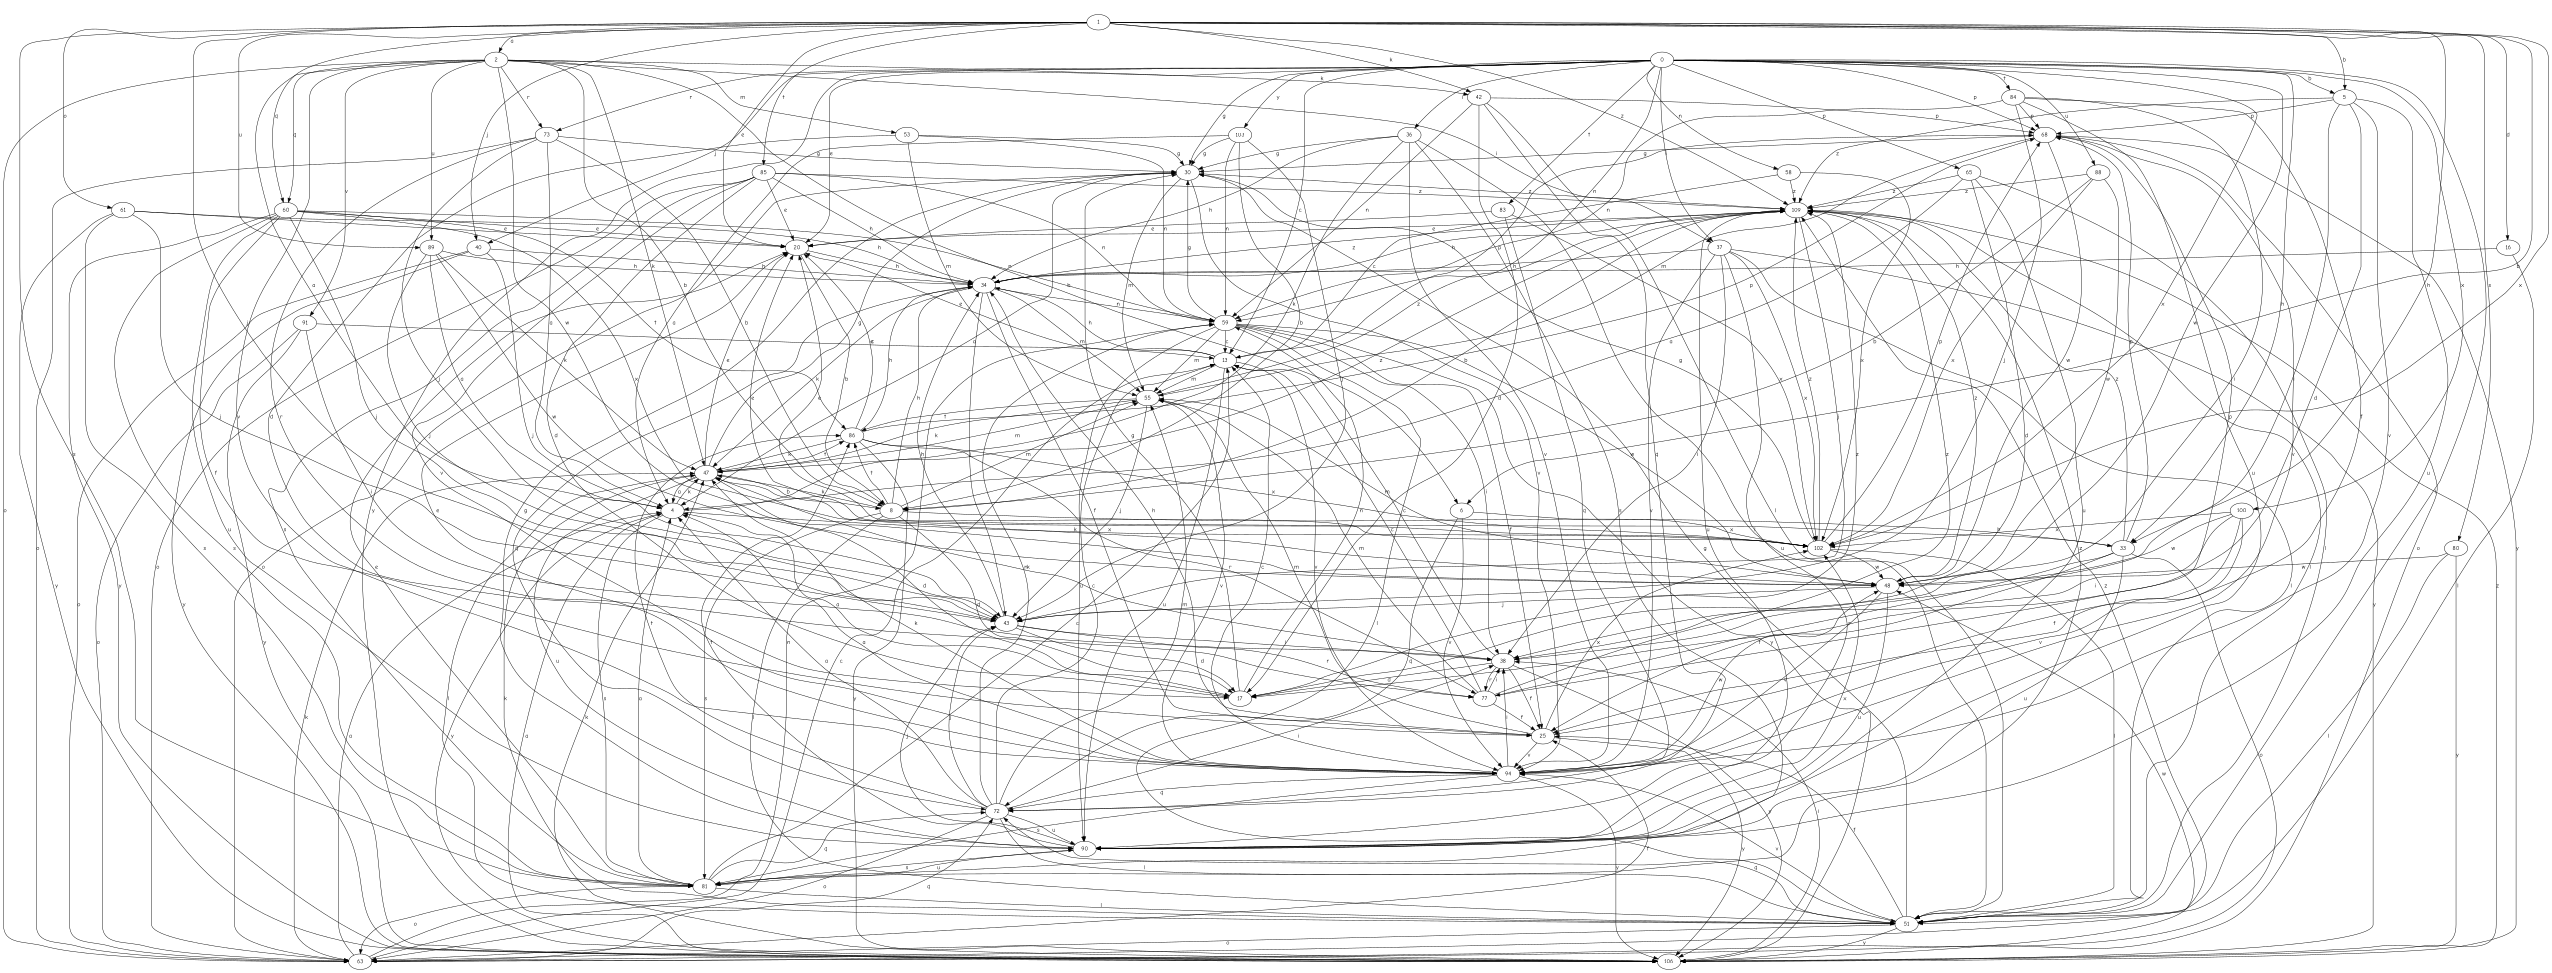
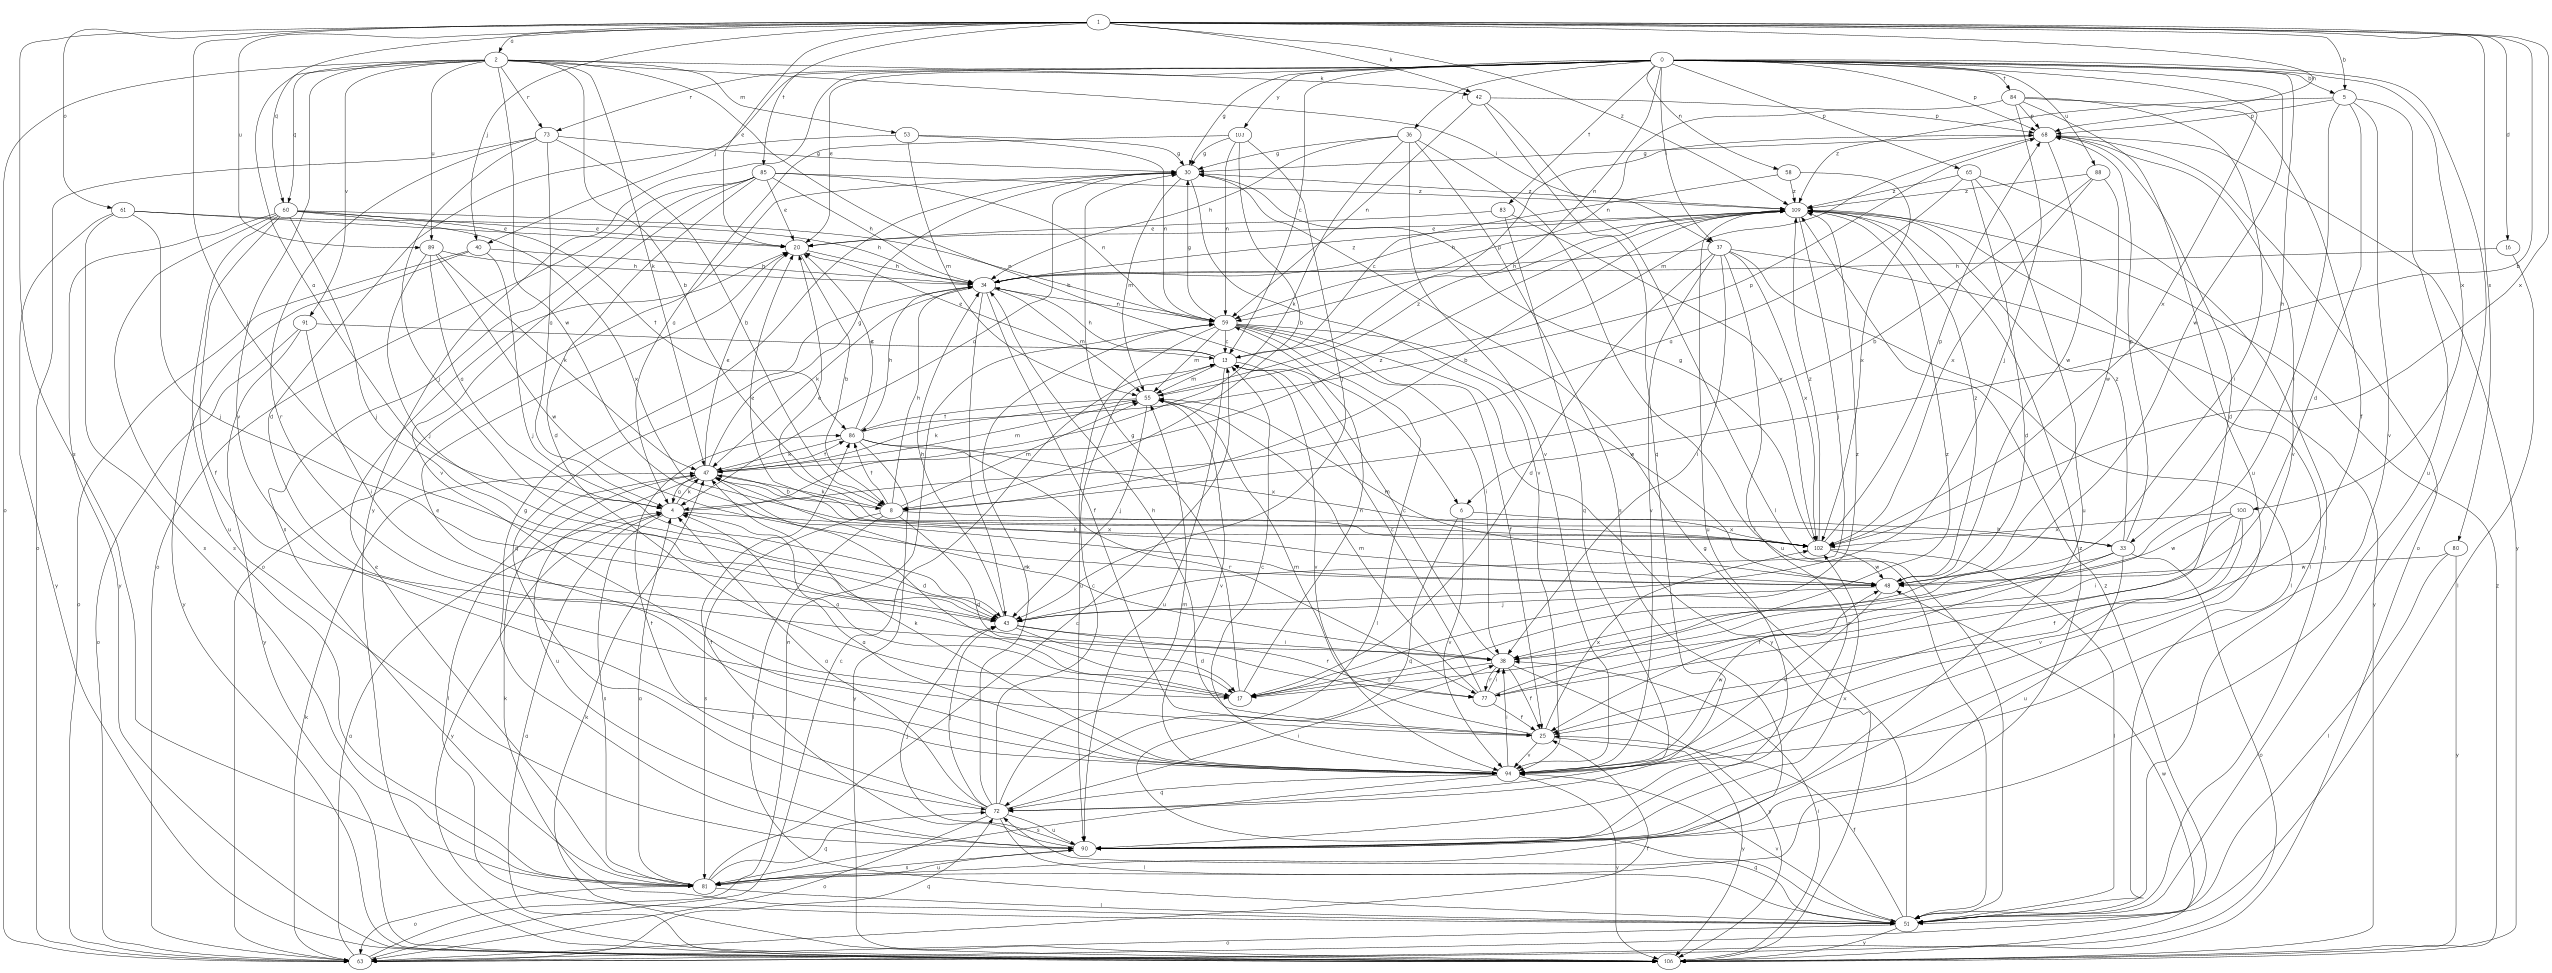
(2347, 38) -> (1845, 35)
(2231, 417) -> (2231, 417)
(1475, 433) -> (1507, 503)
(1653, 832) -> none
